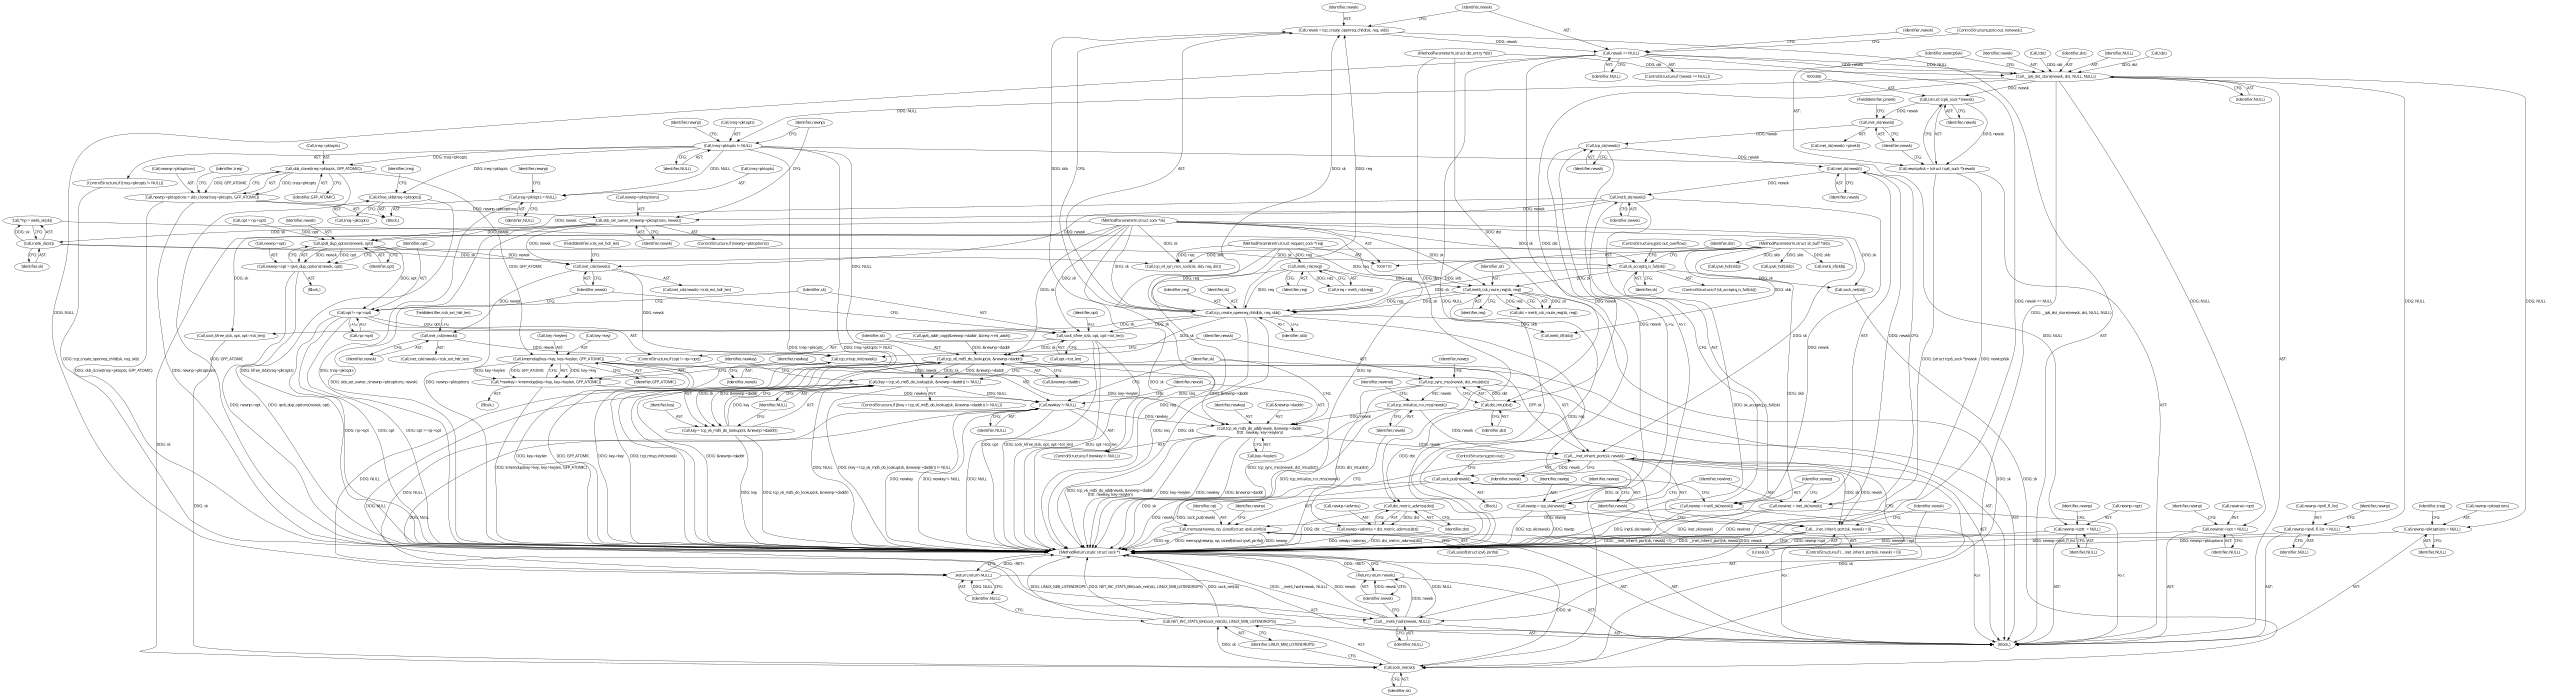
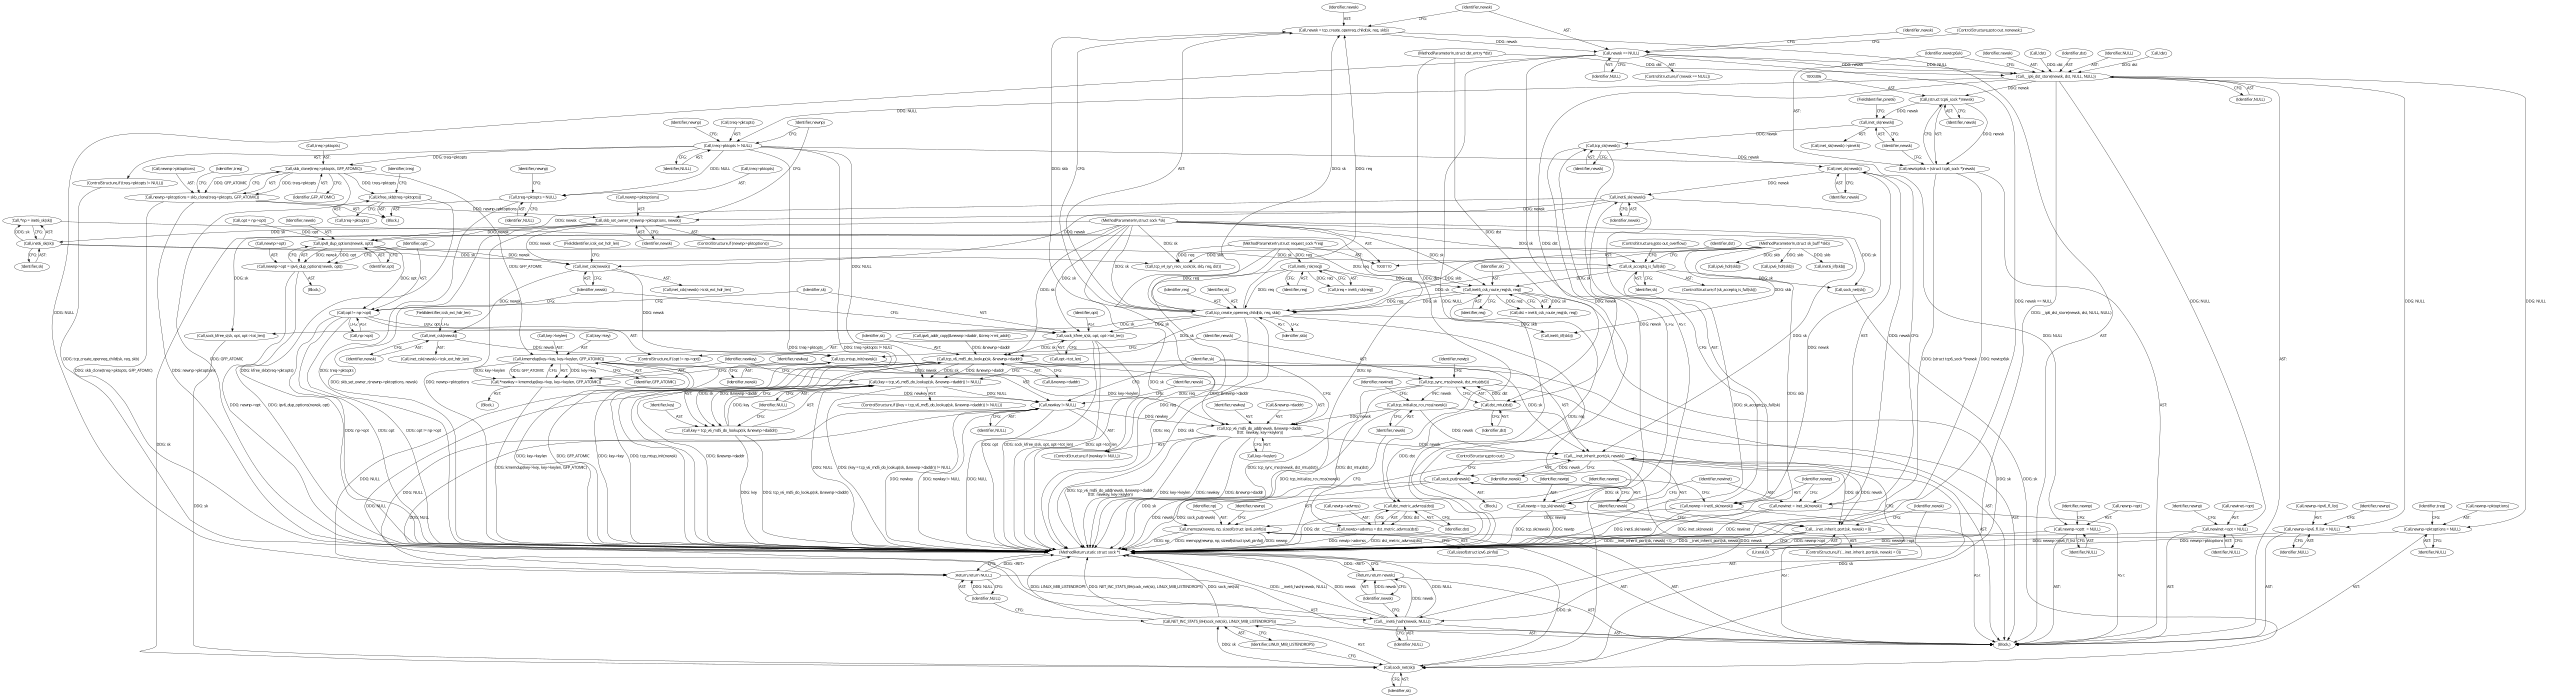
(547, 155) -> (358, 183)
(1535, 405) -> (1535, 405)
